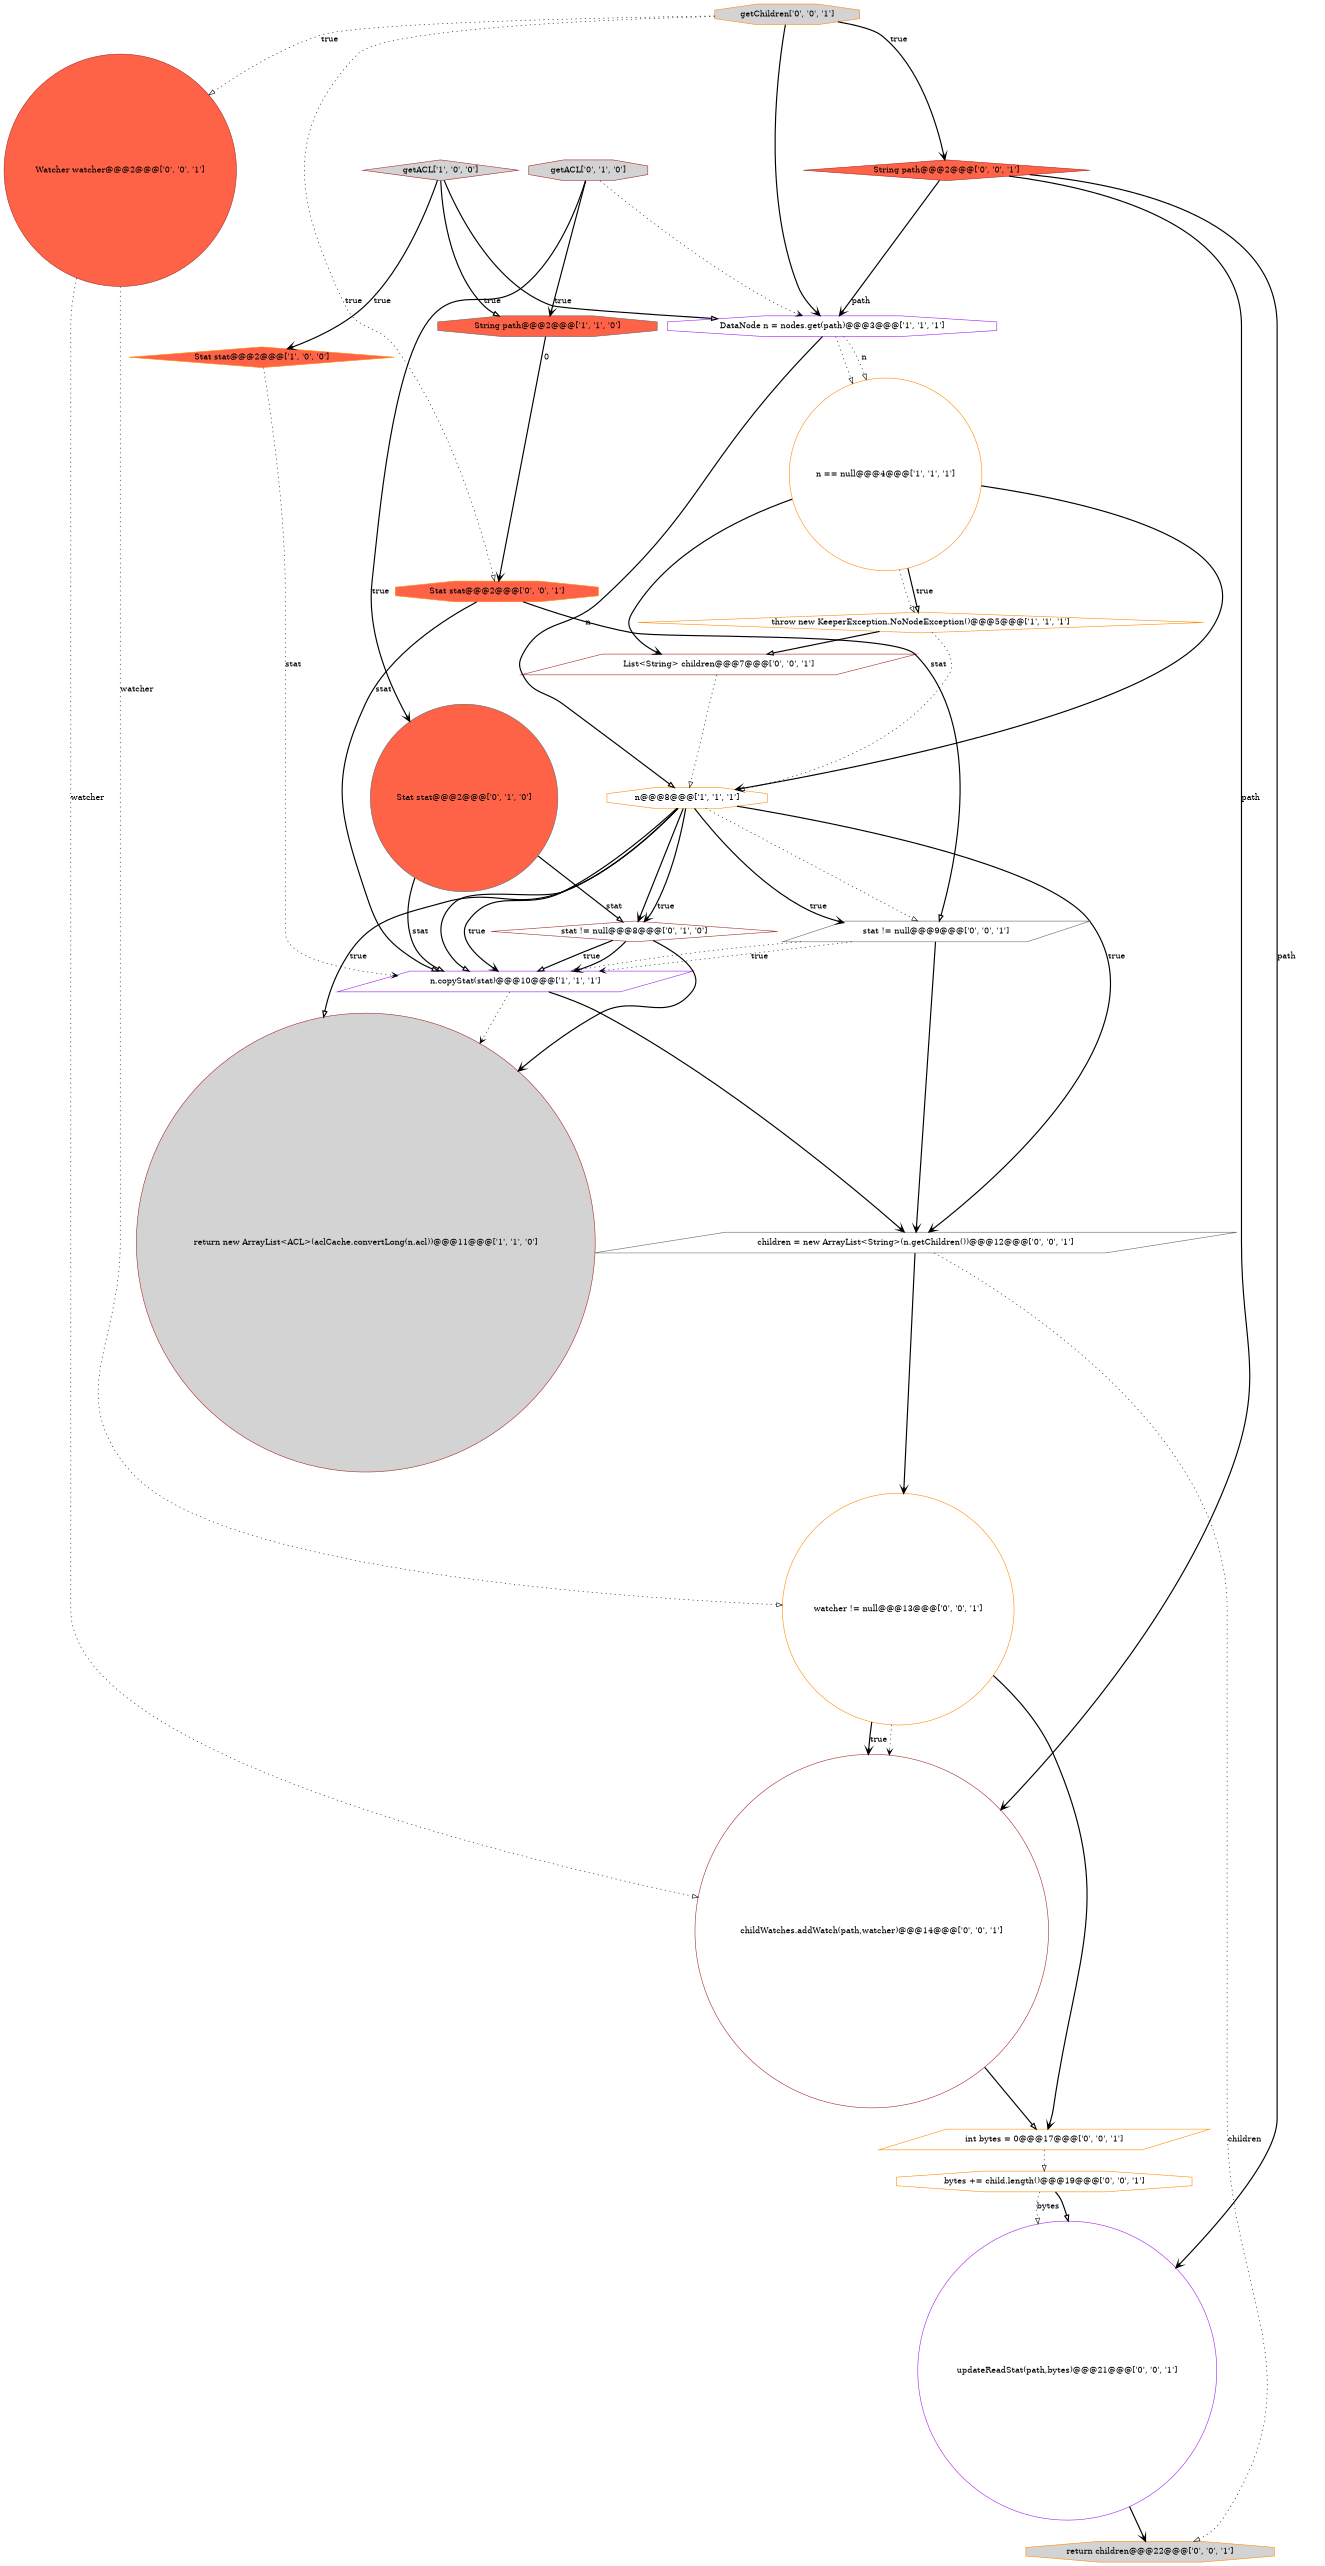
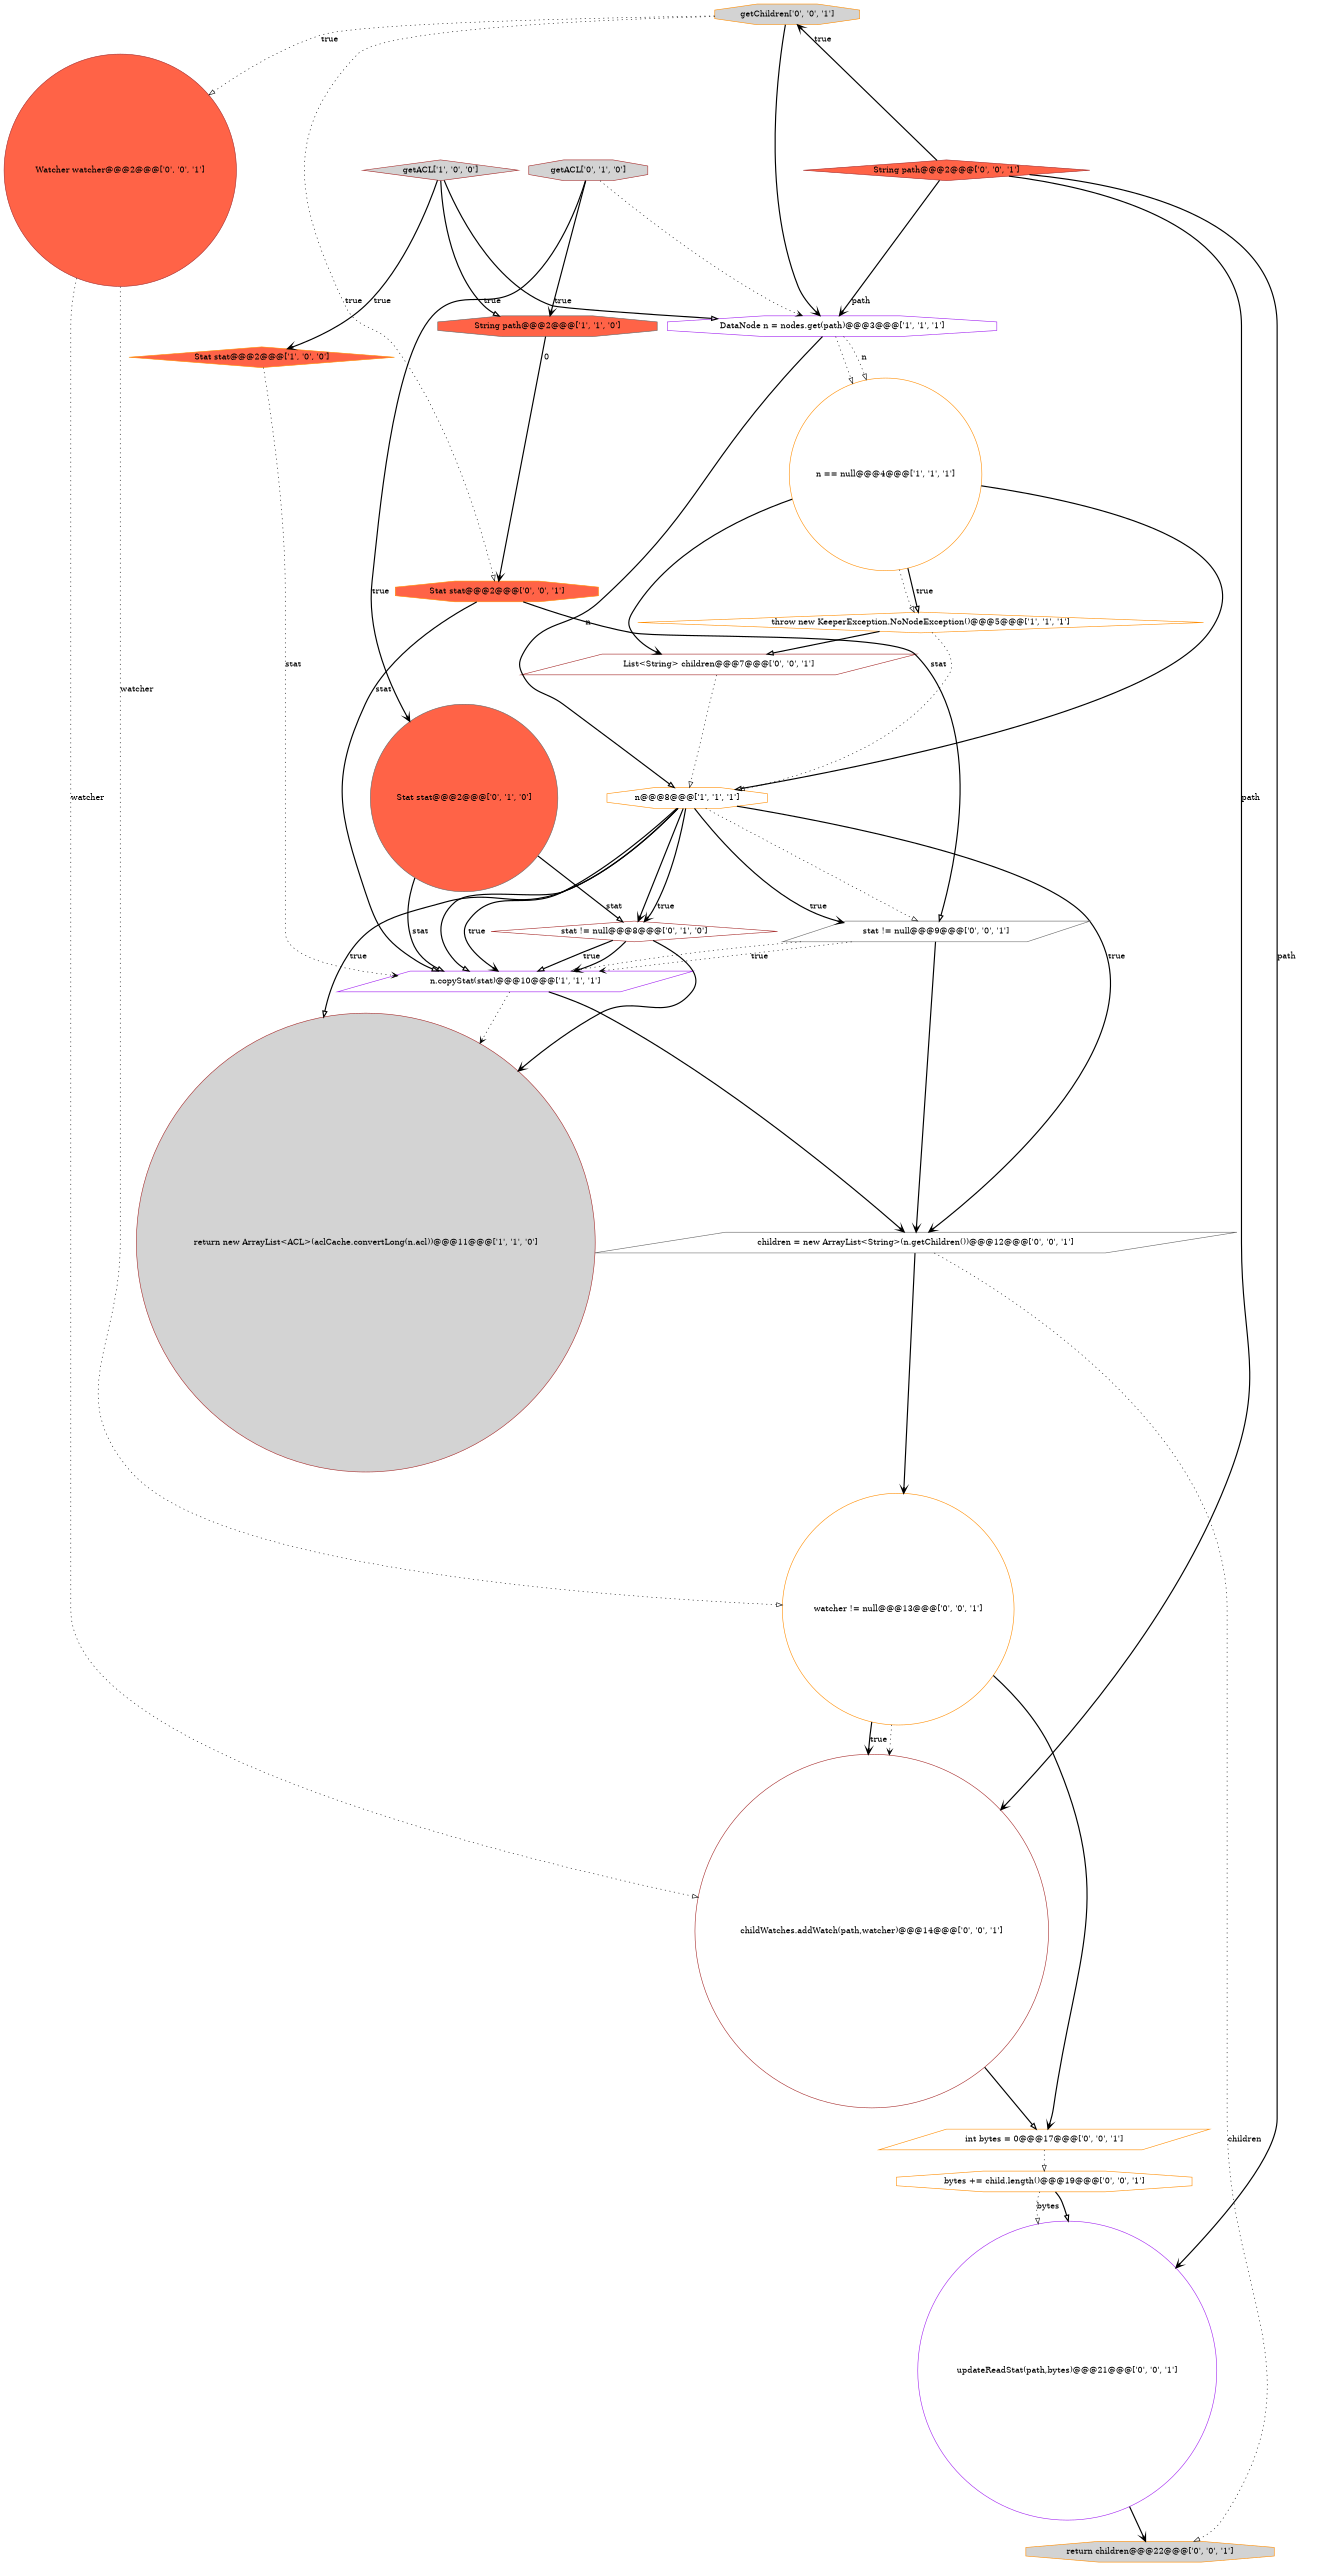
(911, 70) -> (869, 95)
(1135, 683) -> (1135, 683)
